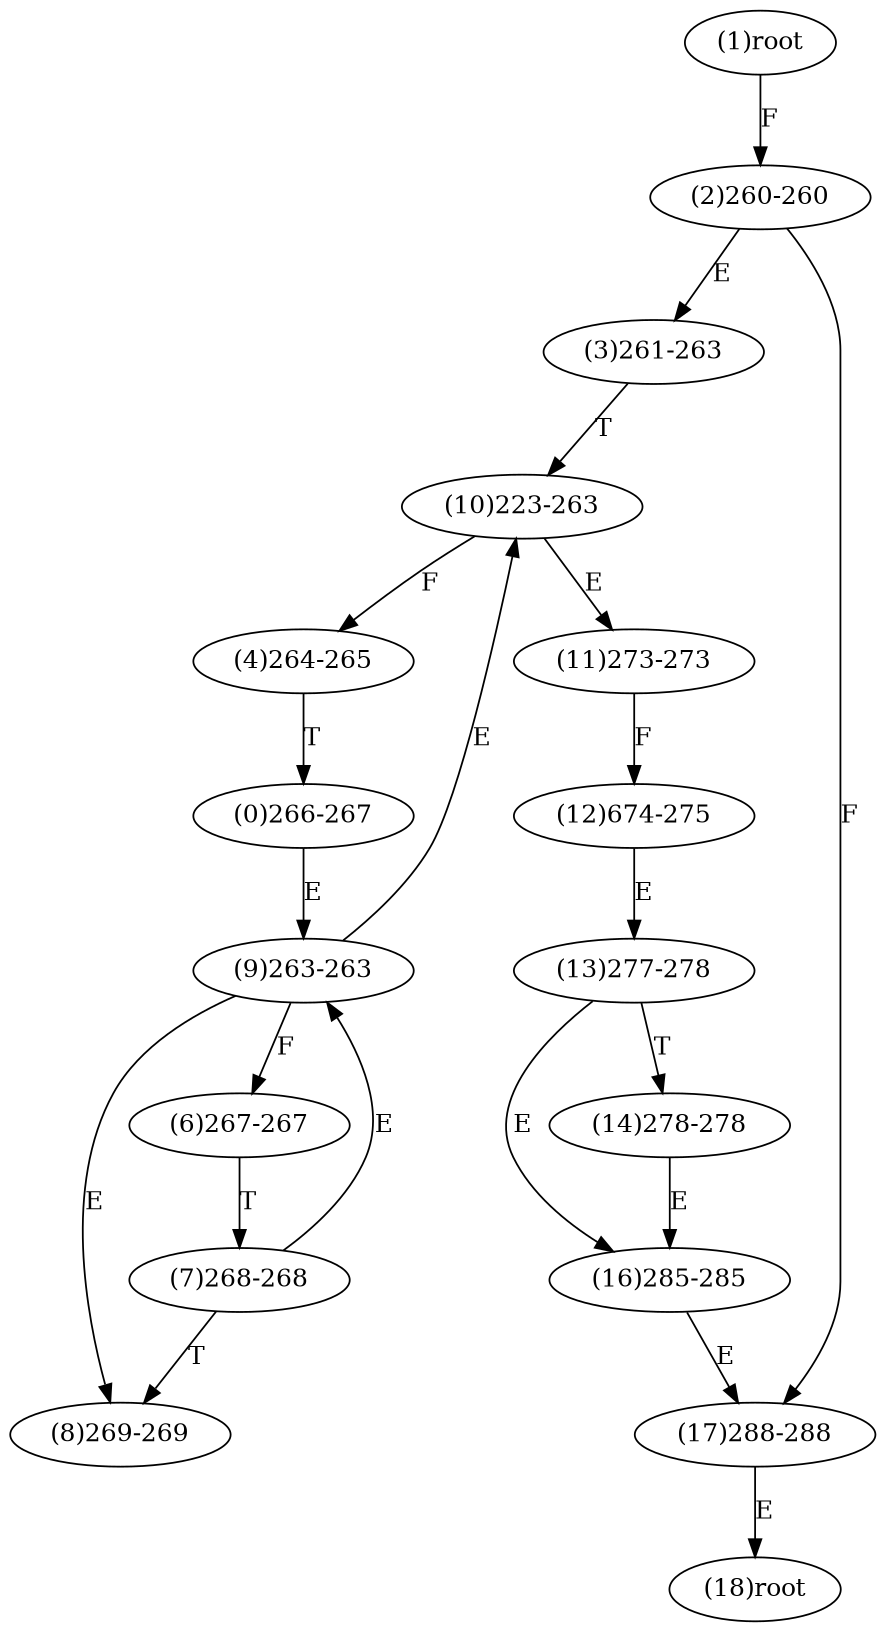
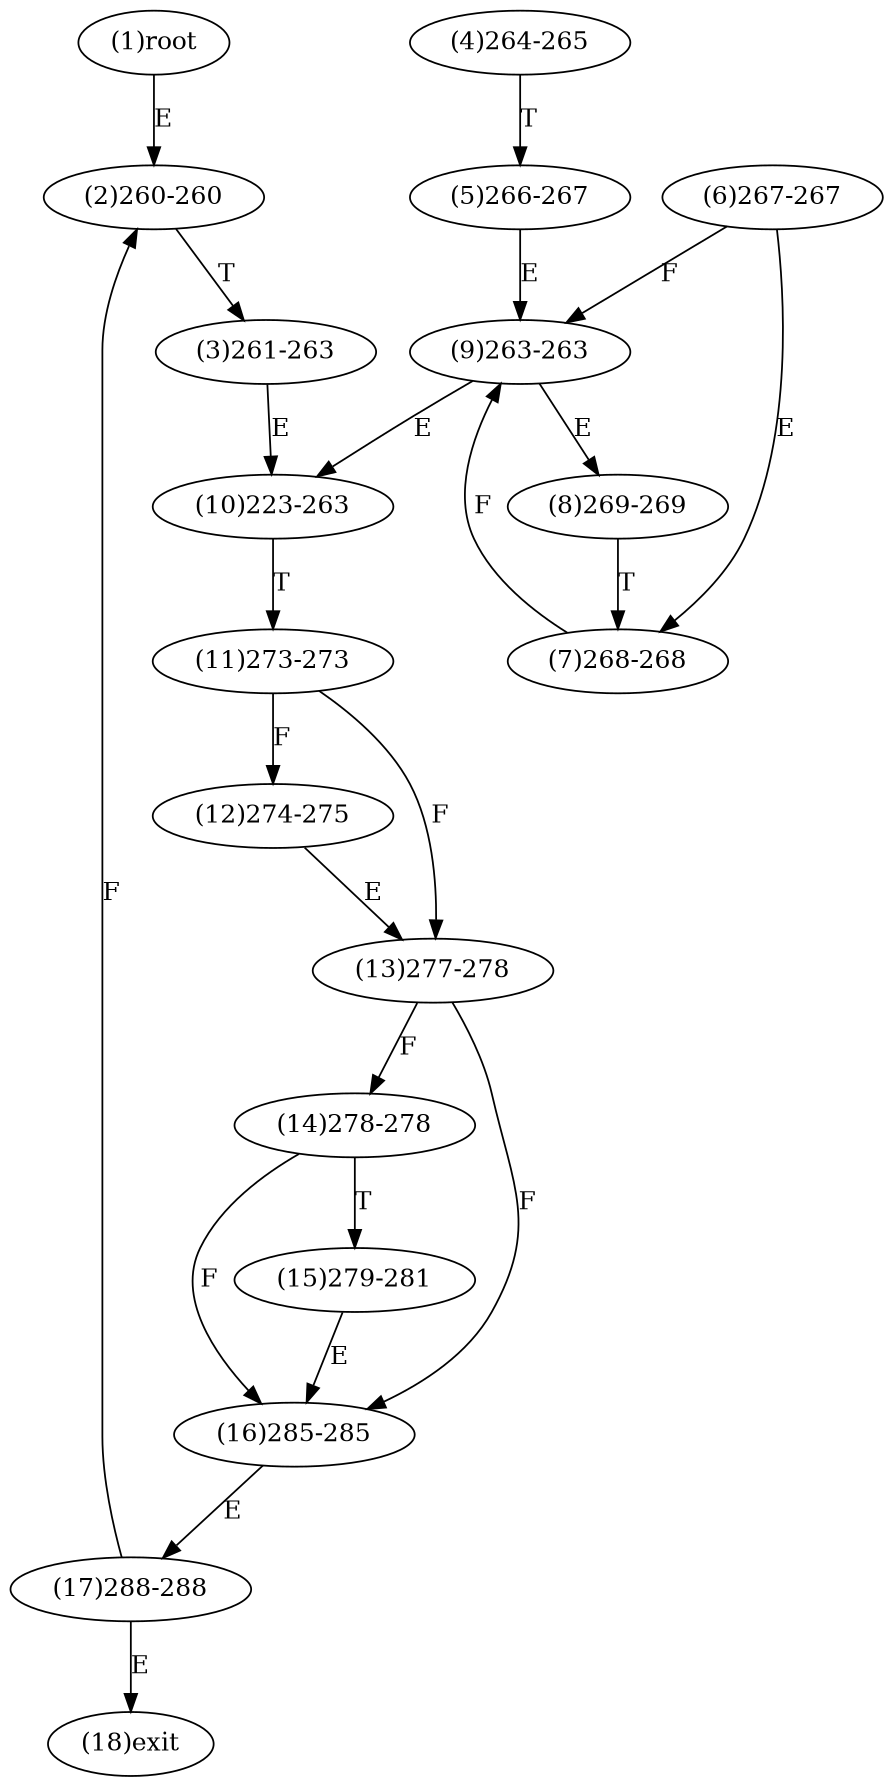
(769, 120) -> (164, 120)
(722, 275) -> (227, 275)
(604, 429) -> (281, 429)
(413, 576) -> none
(594, 584) -> (282, 584)
none -> (412, 788)
(840, 808) -> (102, 901)
(304, 816) -> (520, 197)
(634, 816) -> (273, 816)
(275, 1040) -> (655, 270)
(663, 1048) -> (408, 1048)
(384, 1125) -> (483, 507)
(523, 1125) -> (527, 1203)
(248, 1203) -> (786, 429)
(680, 1203) -> (209, 1280)
none -> (355, 1280)
(186, 1350) -> (618, 575)
(755, 1589) -> (131, 1744)
